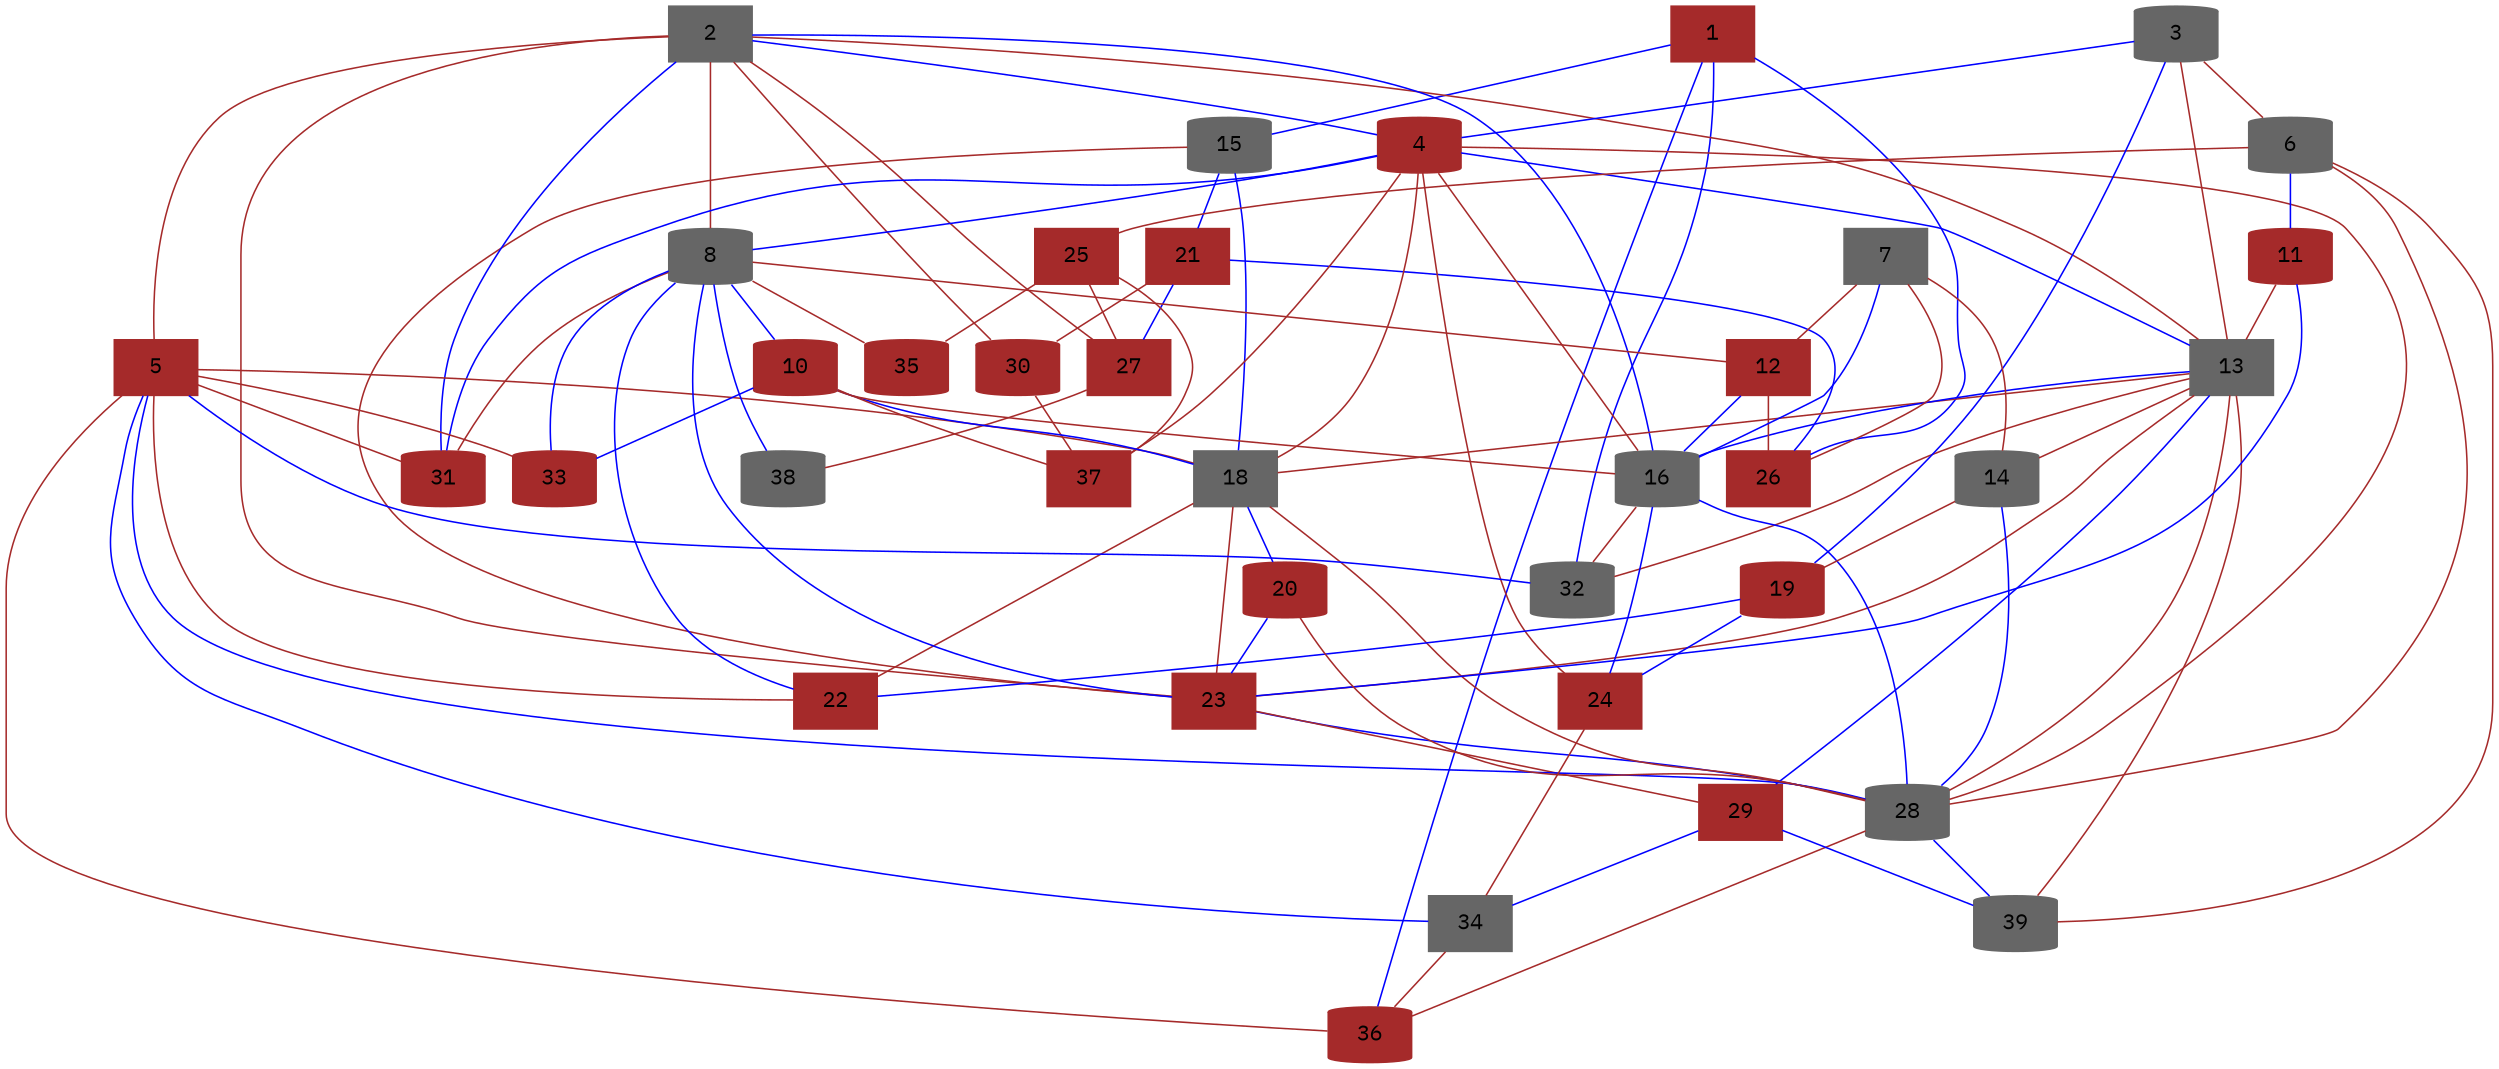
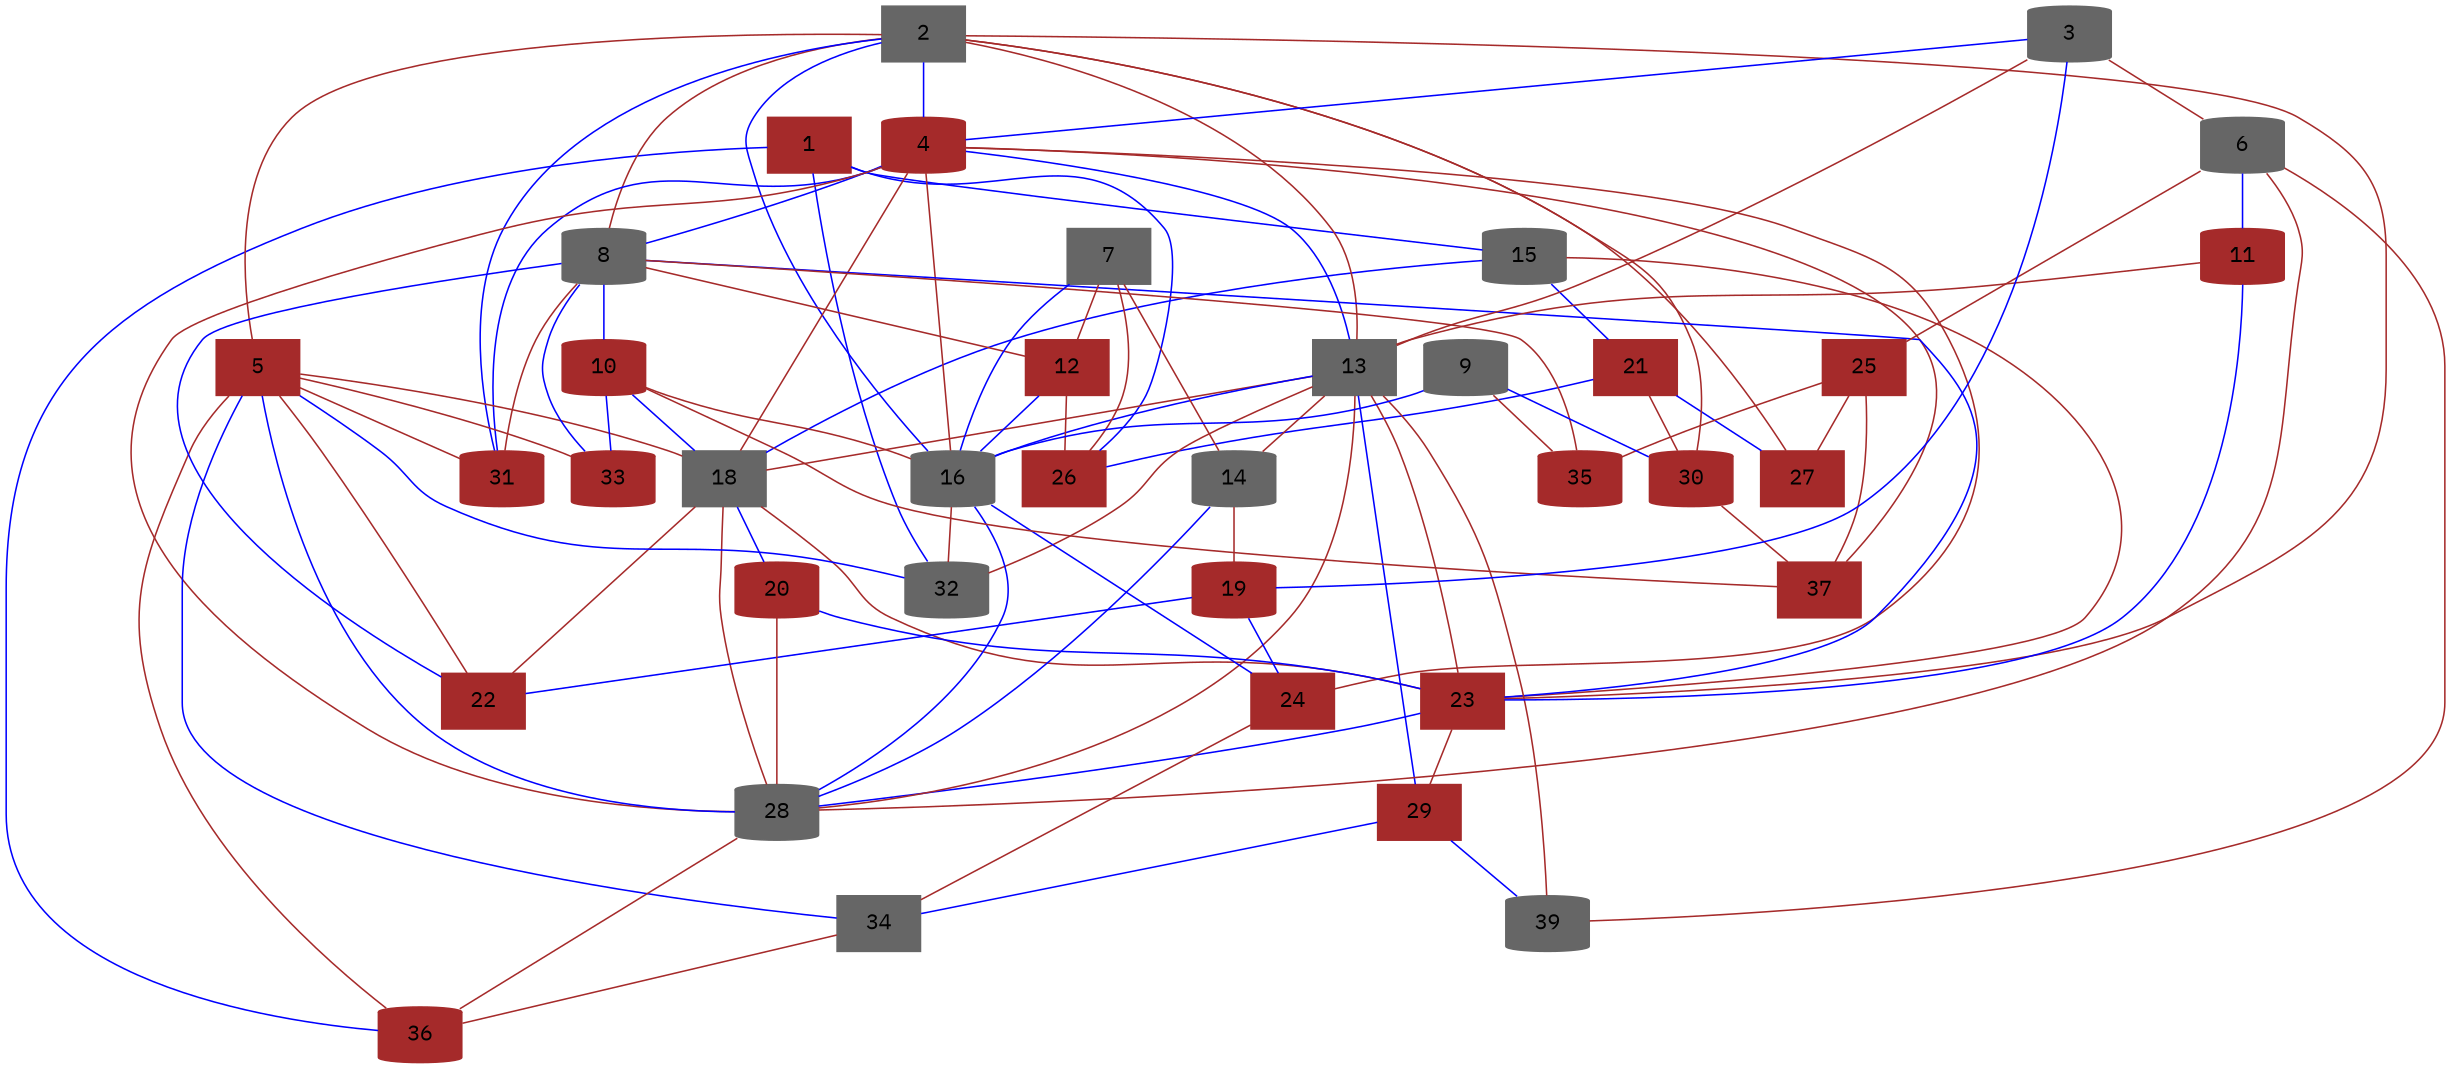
none -> (1466, 368)
(783, 479) -> none
(1962, 868) -> none
